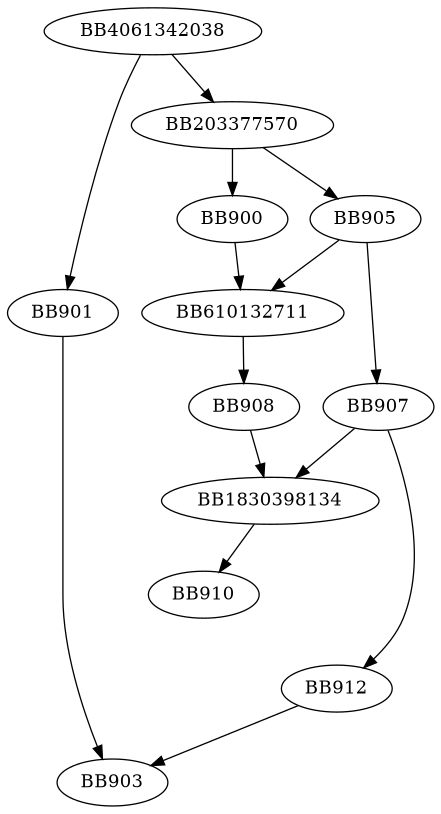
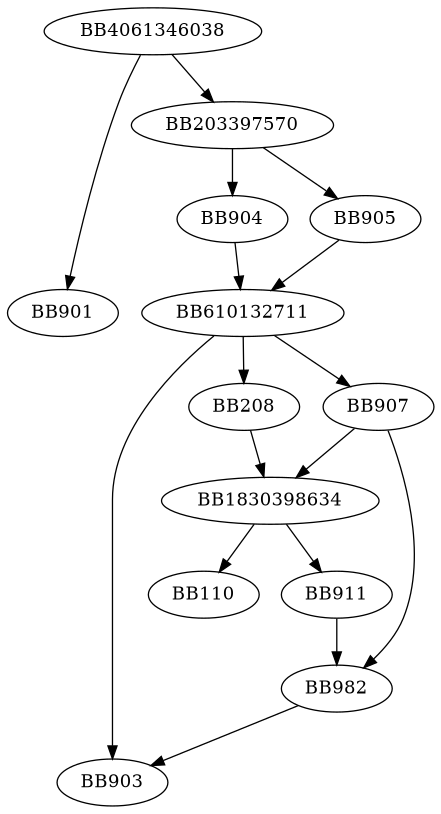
(153, 31) -> (153, 31)
(232, 125) -> (232, 125)
(232, 219) -> (232, 219)
(372, 306) -> (307, 357)
(244, 407) -> (244, 407)
(270, 501) -> (270, 501)
(63, 544) -> (112, 523)
(204, 595) -> (204, 595)
none -> (337, 595)
(337, 689) -> (337, 689)
